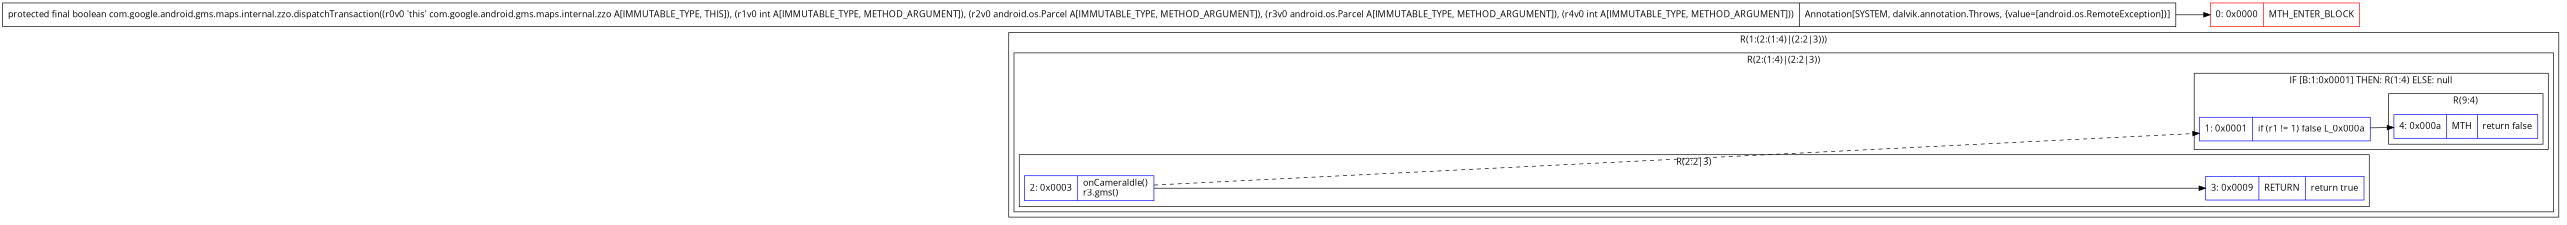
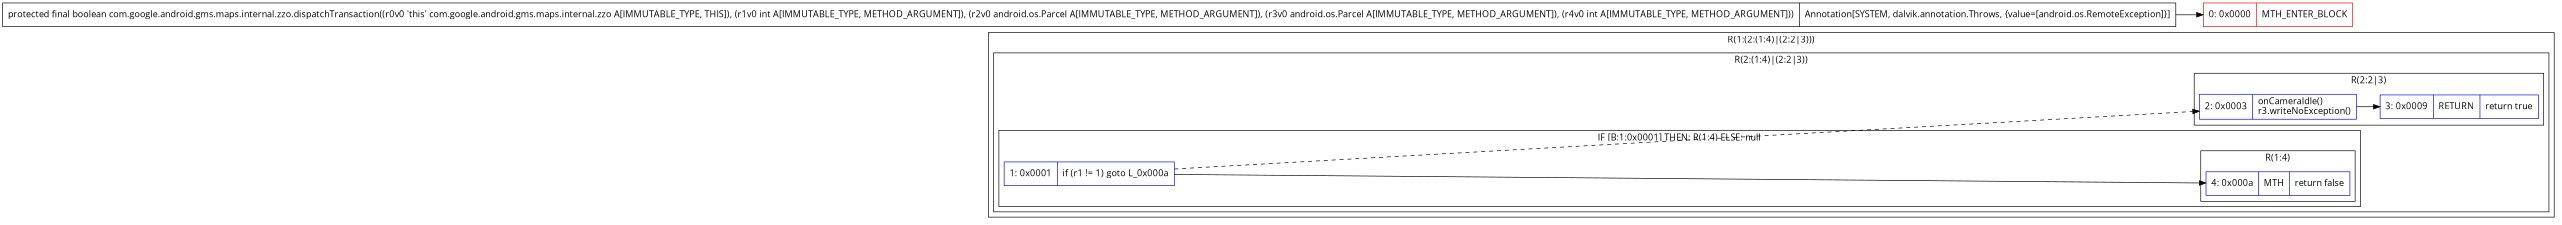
(2466, 101) -> (2278, 158)
(2311, 129) -> (1116, 173)
(1673, 159) -> (1683, 140)
(1101, 193) -> (2305, 111)
